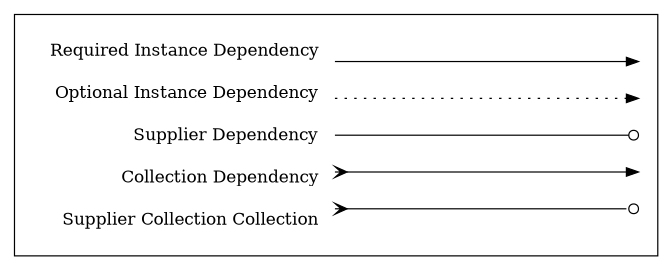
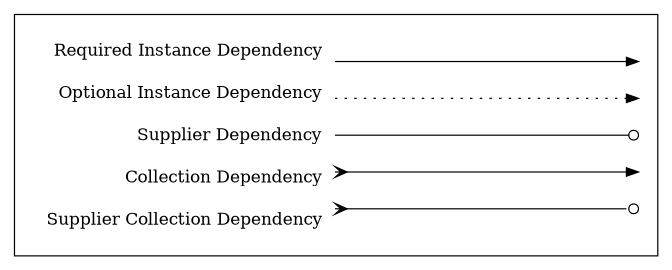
(191, 220) -> (185, 220)
